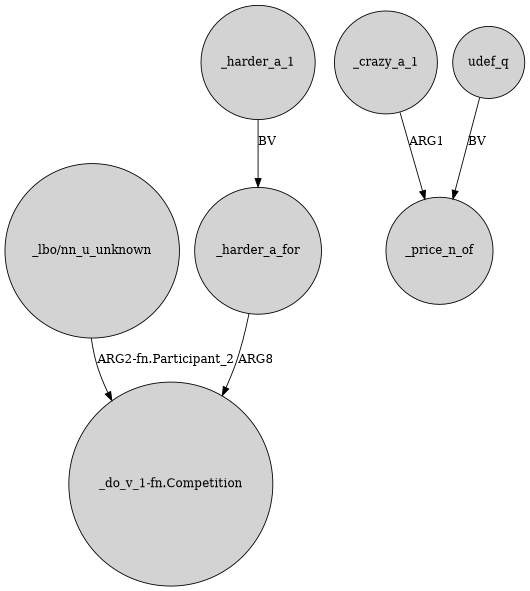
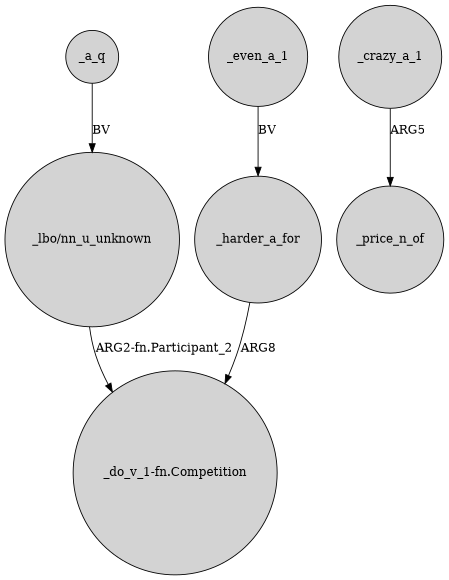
none -> (92, 57)
(258, 62) -> (258, 57)
(489, 62) -> none
(427, 142) -> (408, 131)
